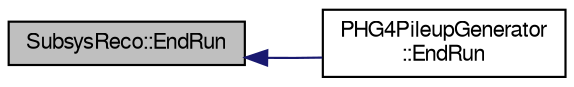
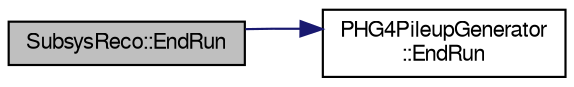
(295, 58) -> (273, 29)
